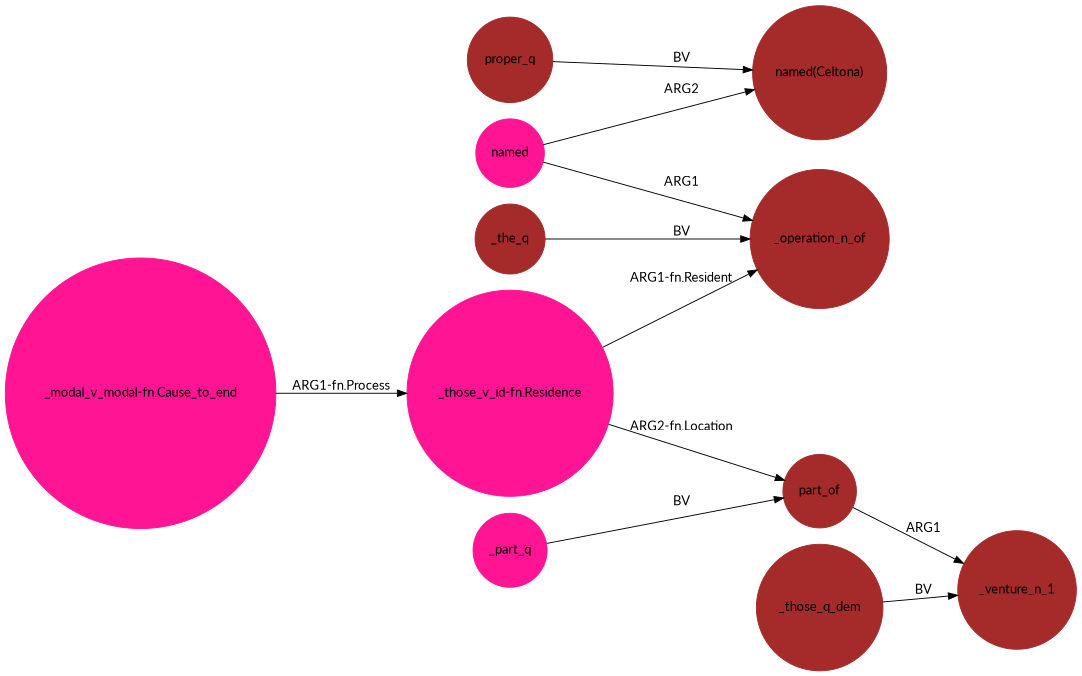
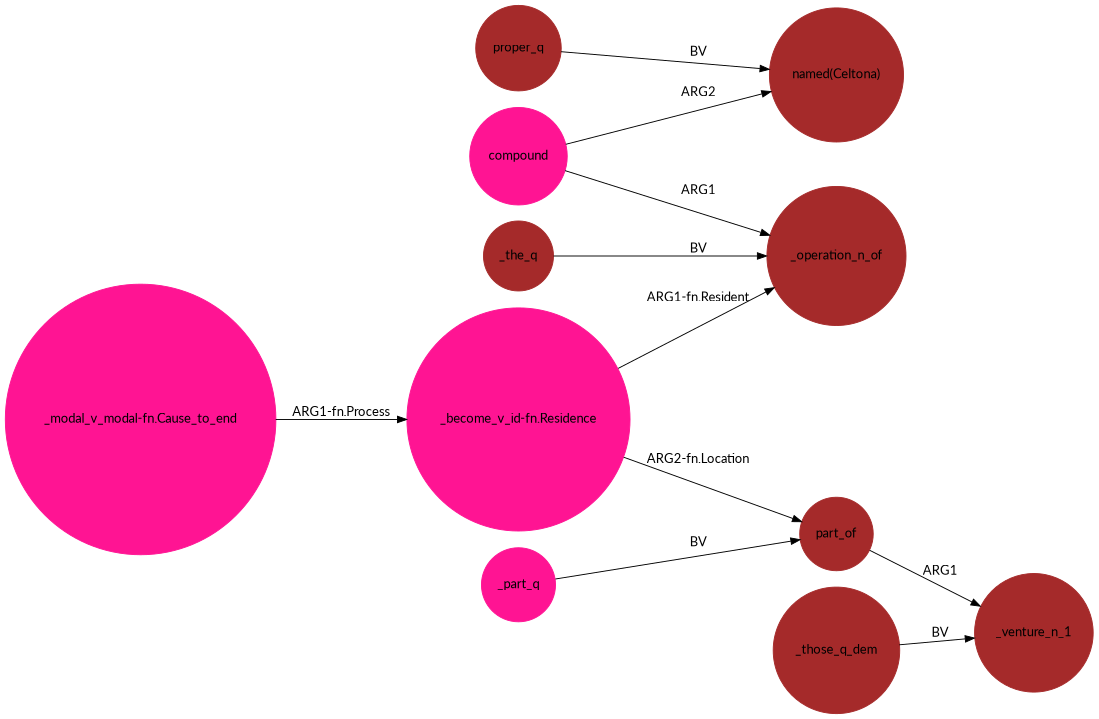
(510, 153) -> (518, 156)
(510, 393) -> (518, 419)
